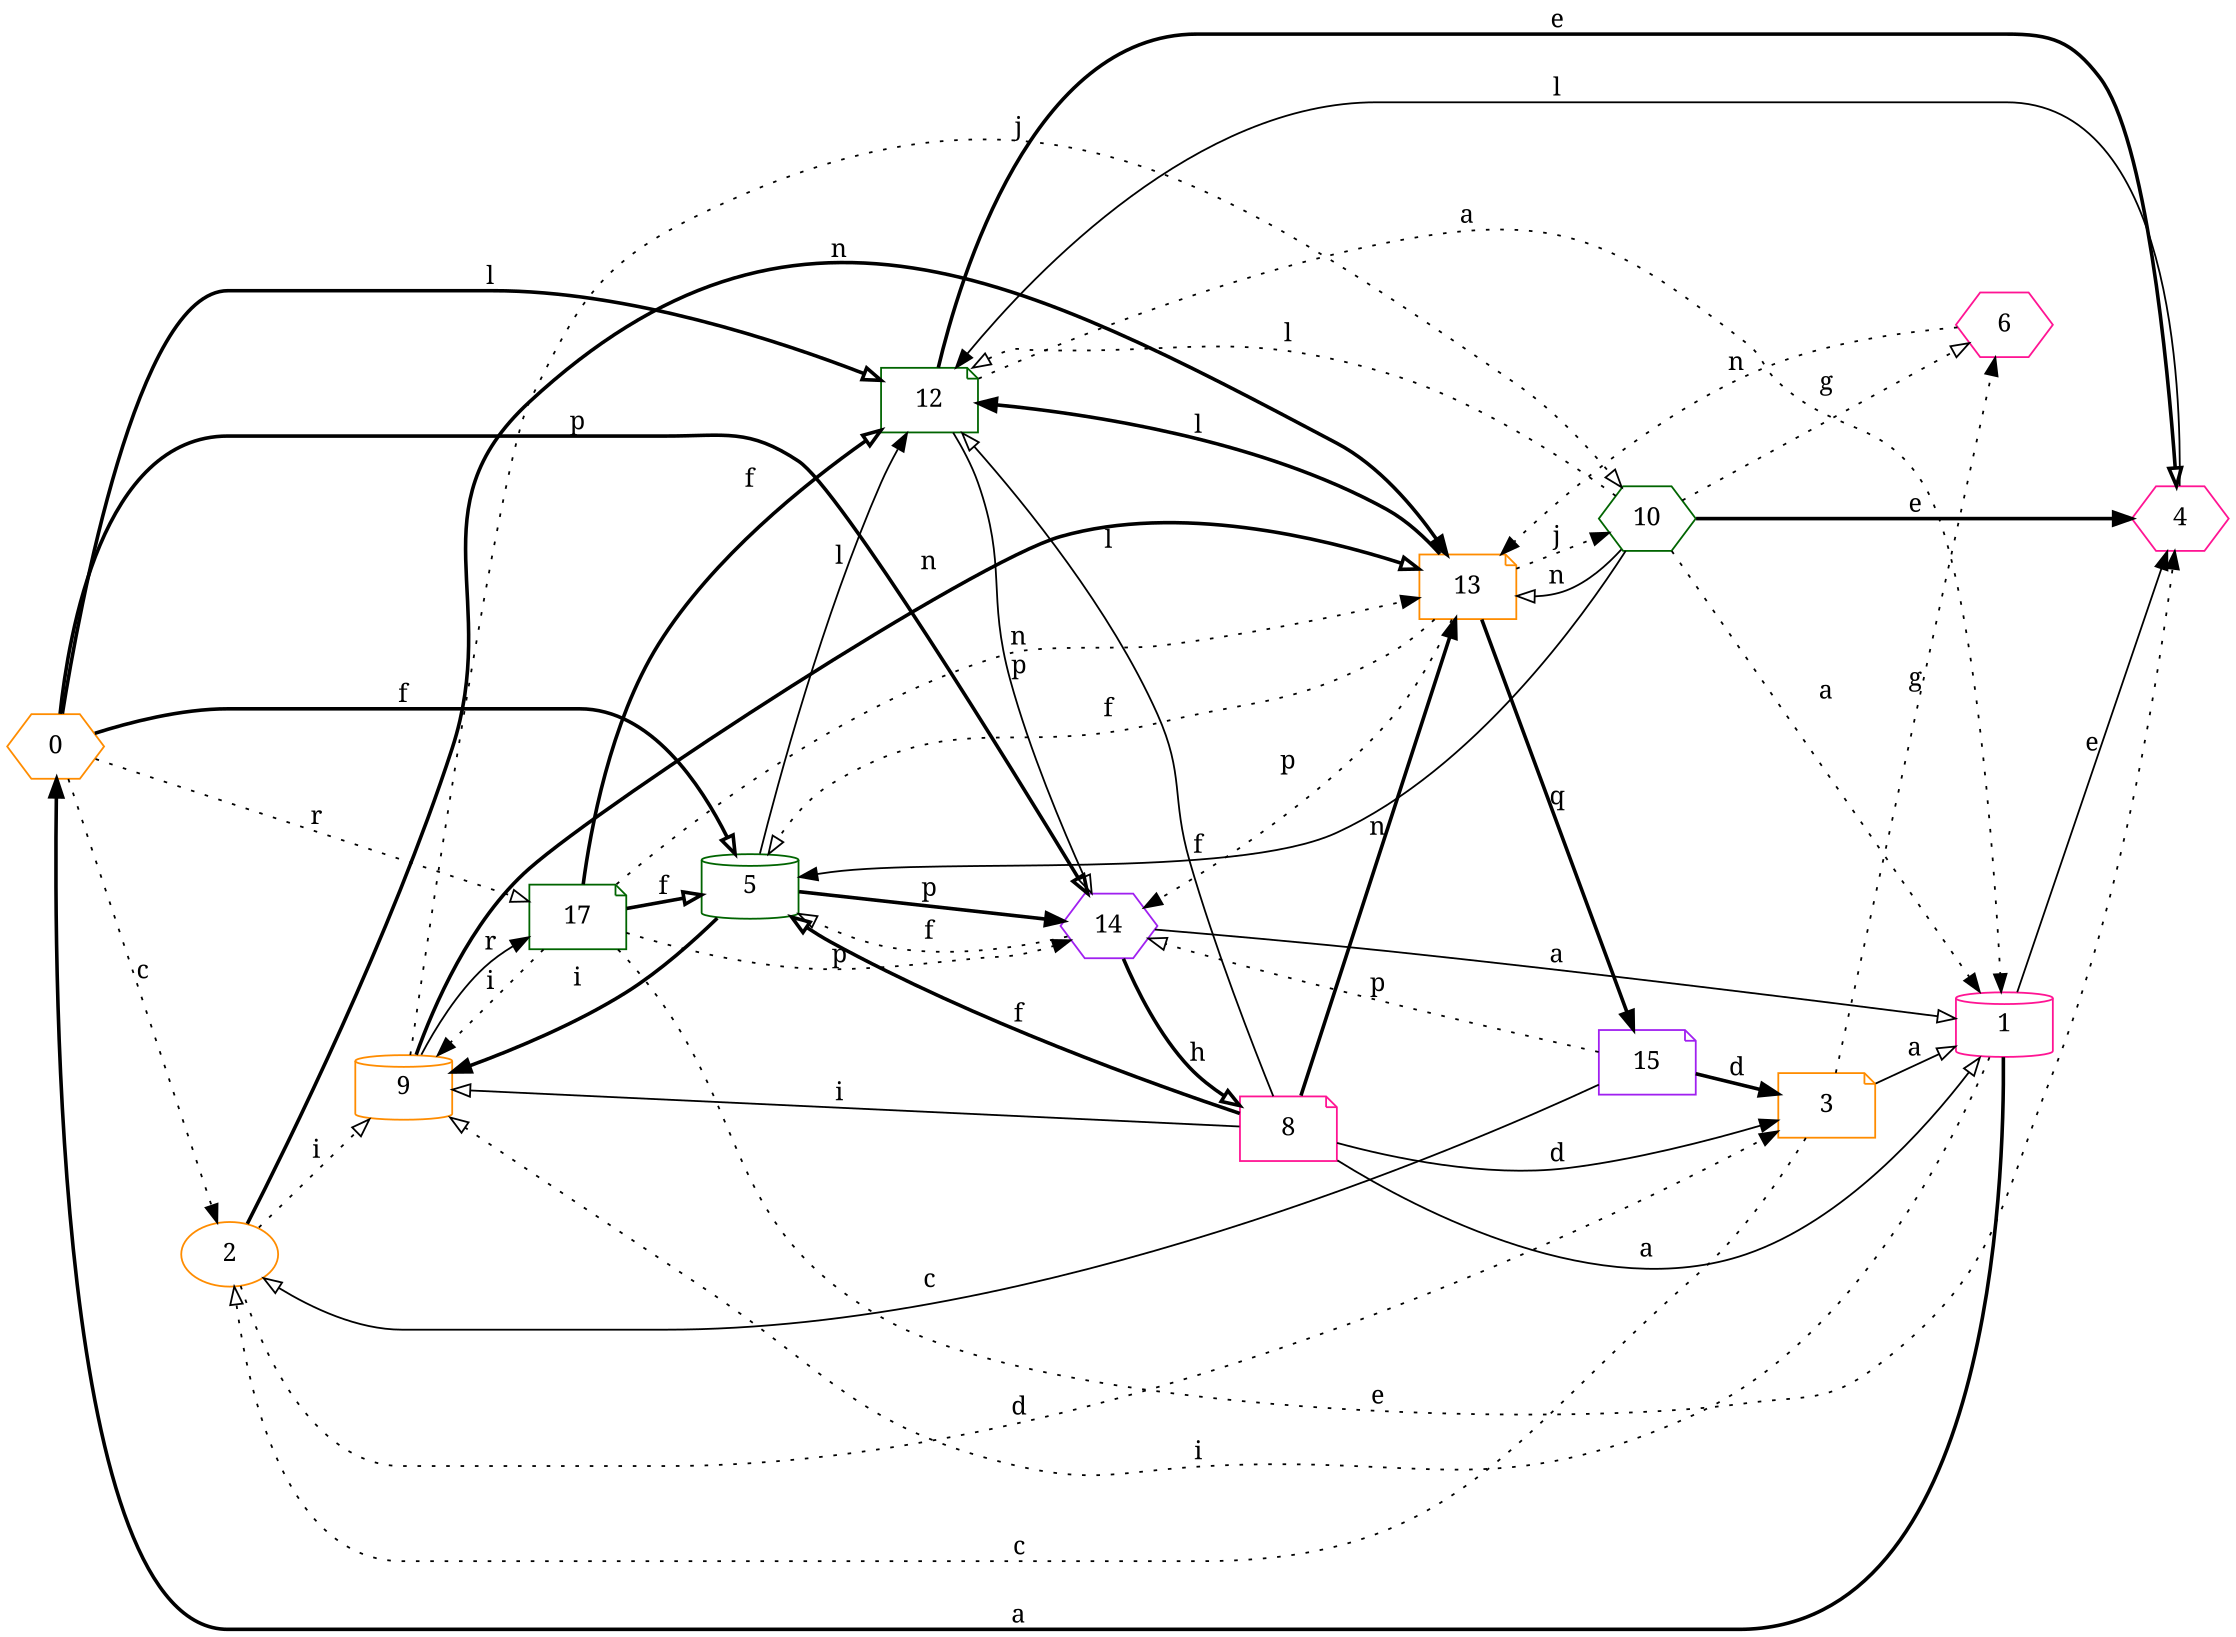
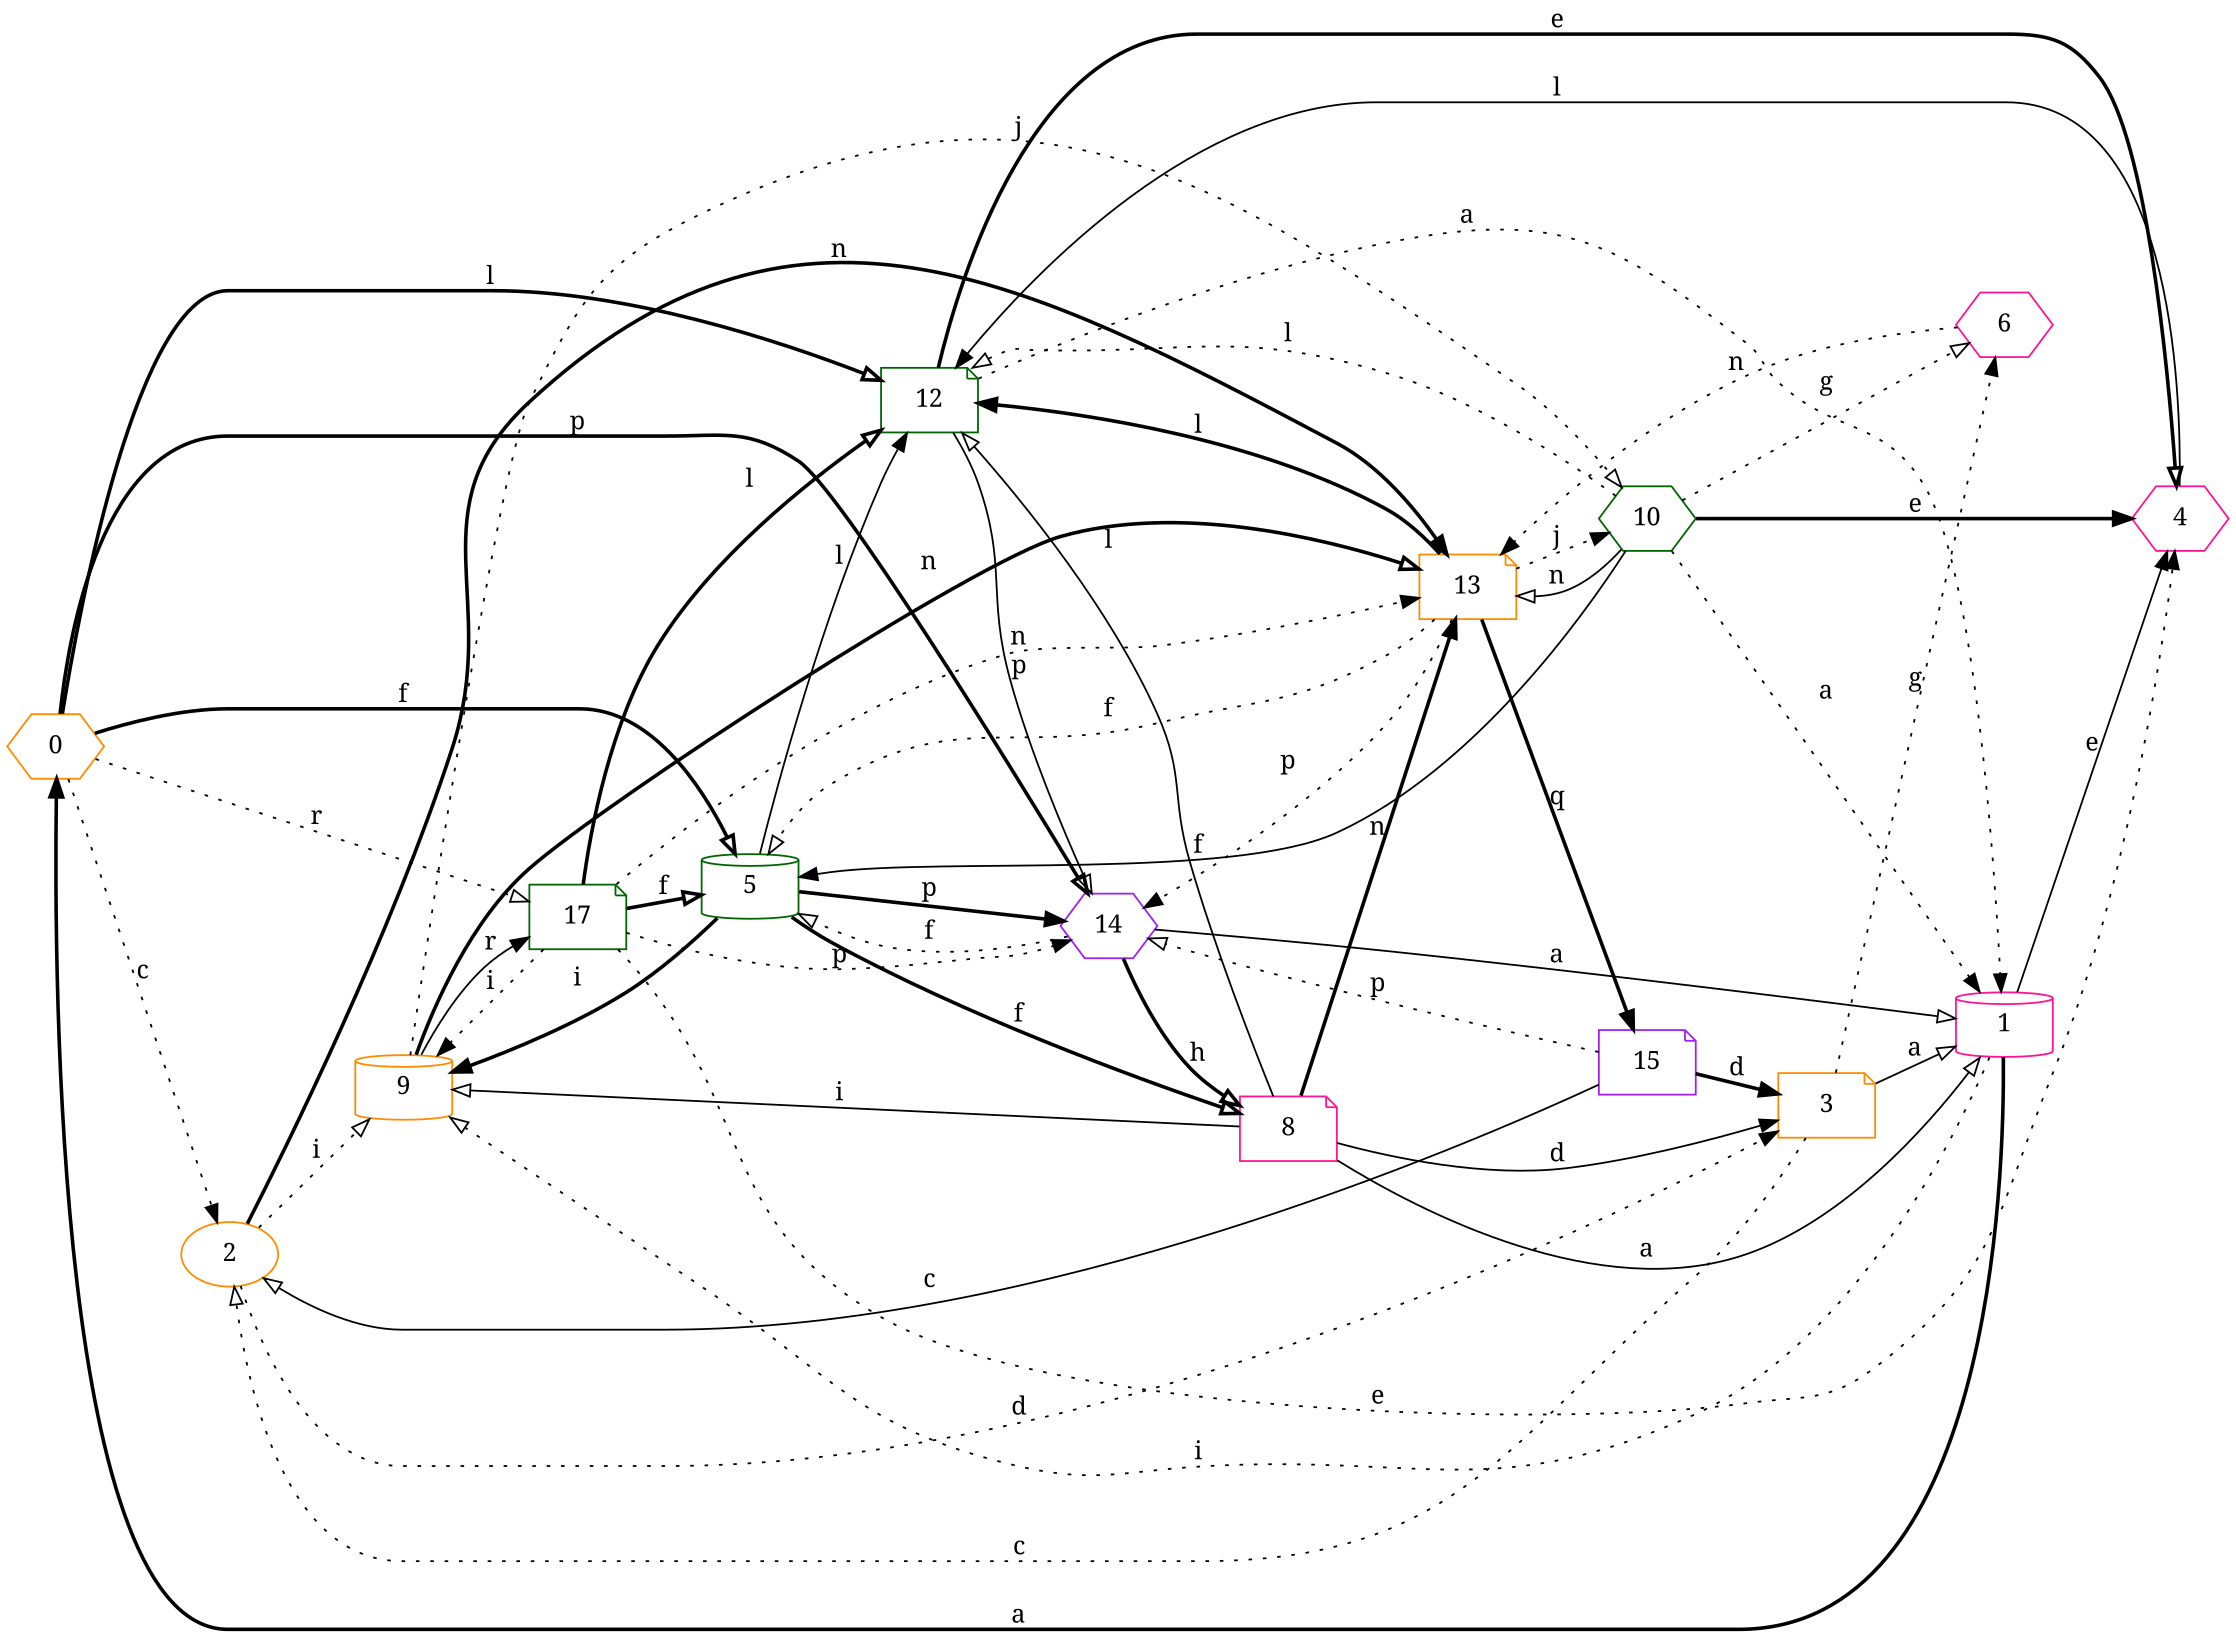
(750, 480) -> (750, 480)
(1019, 1031) -> (1002, 1024)
